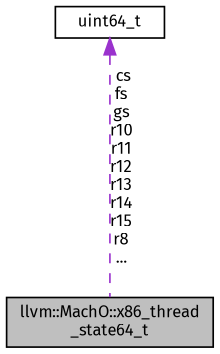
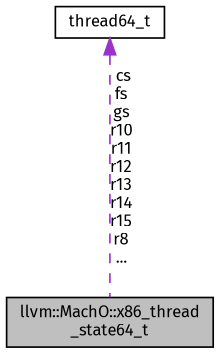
(110, 22) -> (110, 22)
